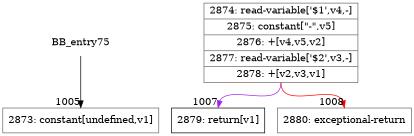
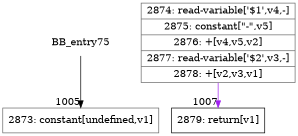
(344, 120) -> none
